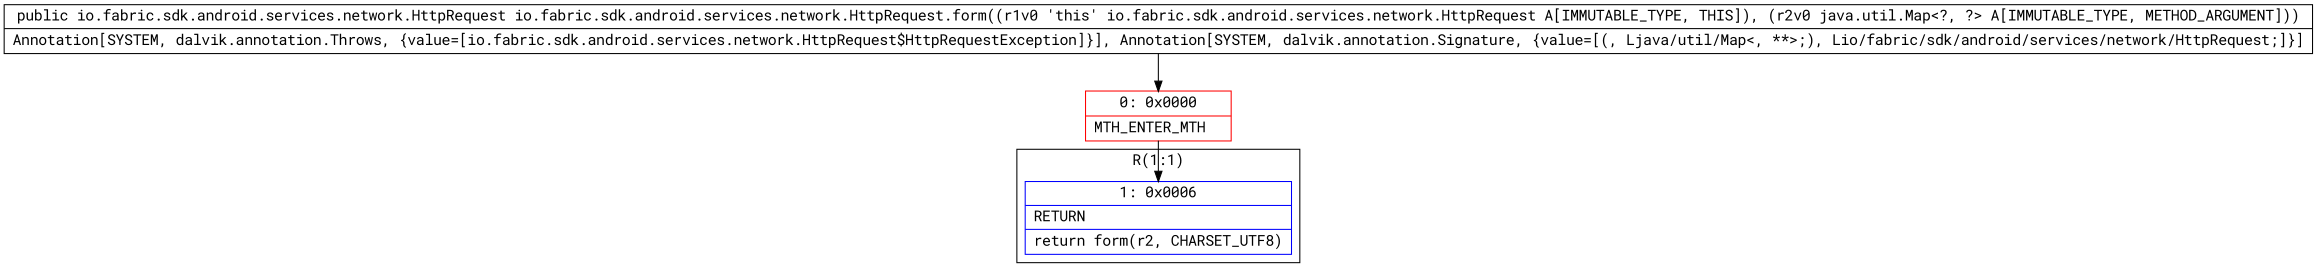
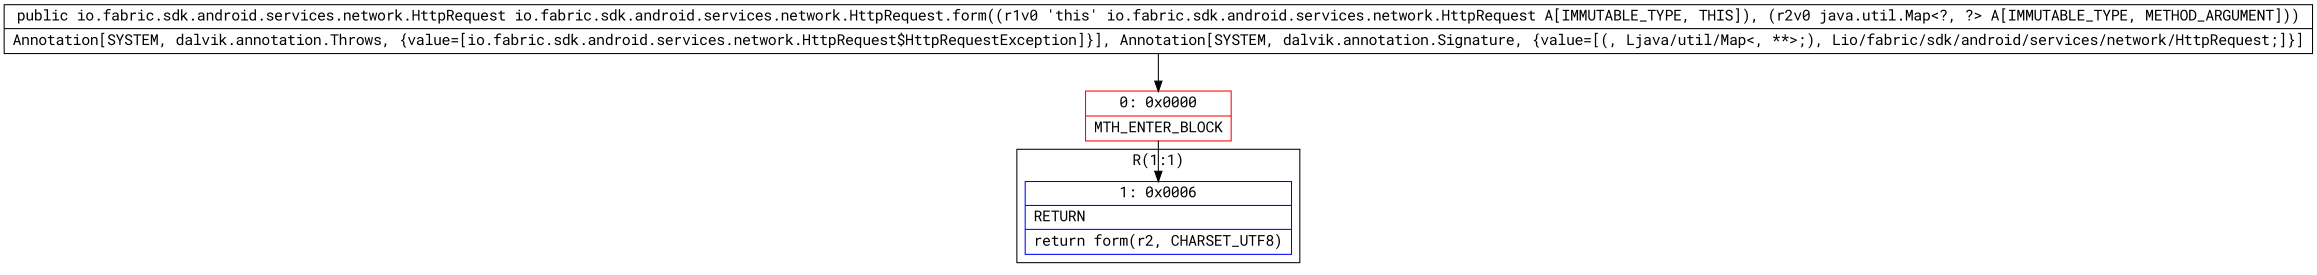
(1150, 128) -> (1158, 128)
